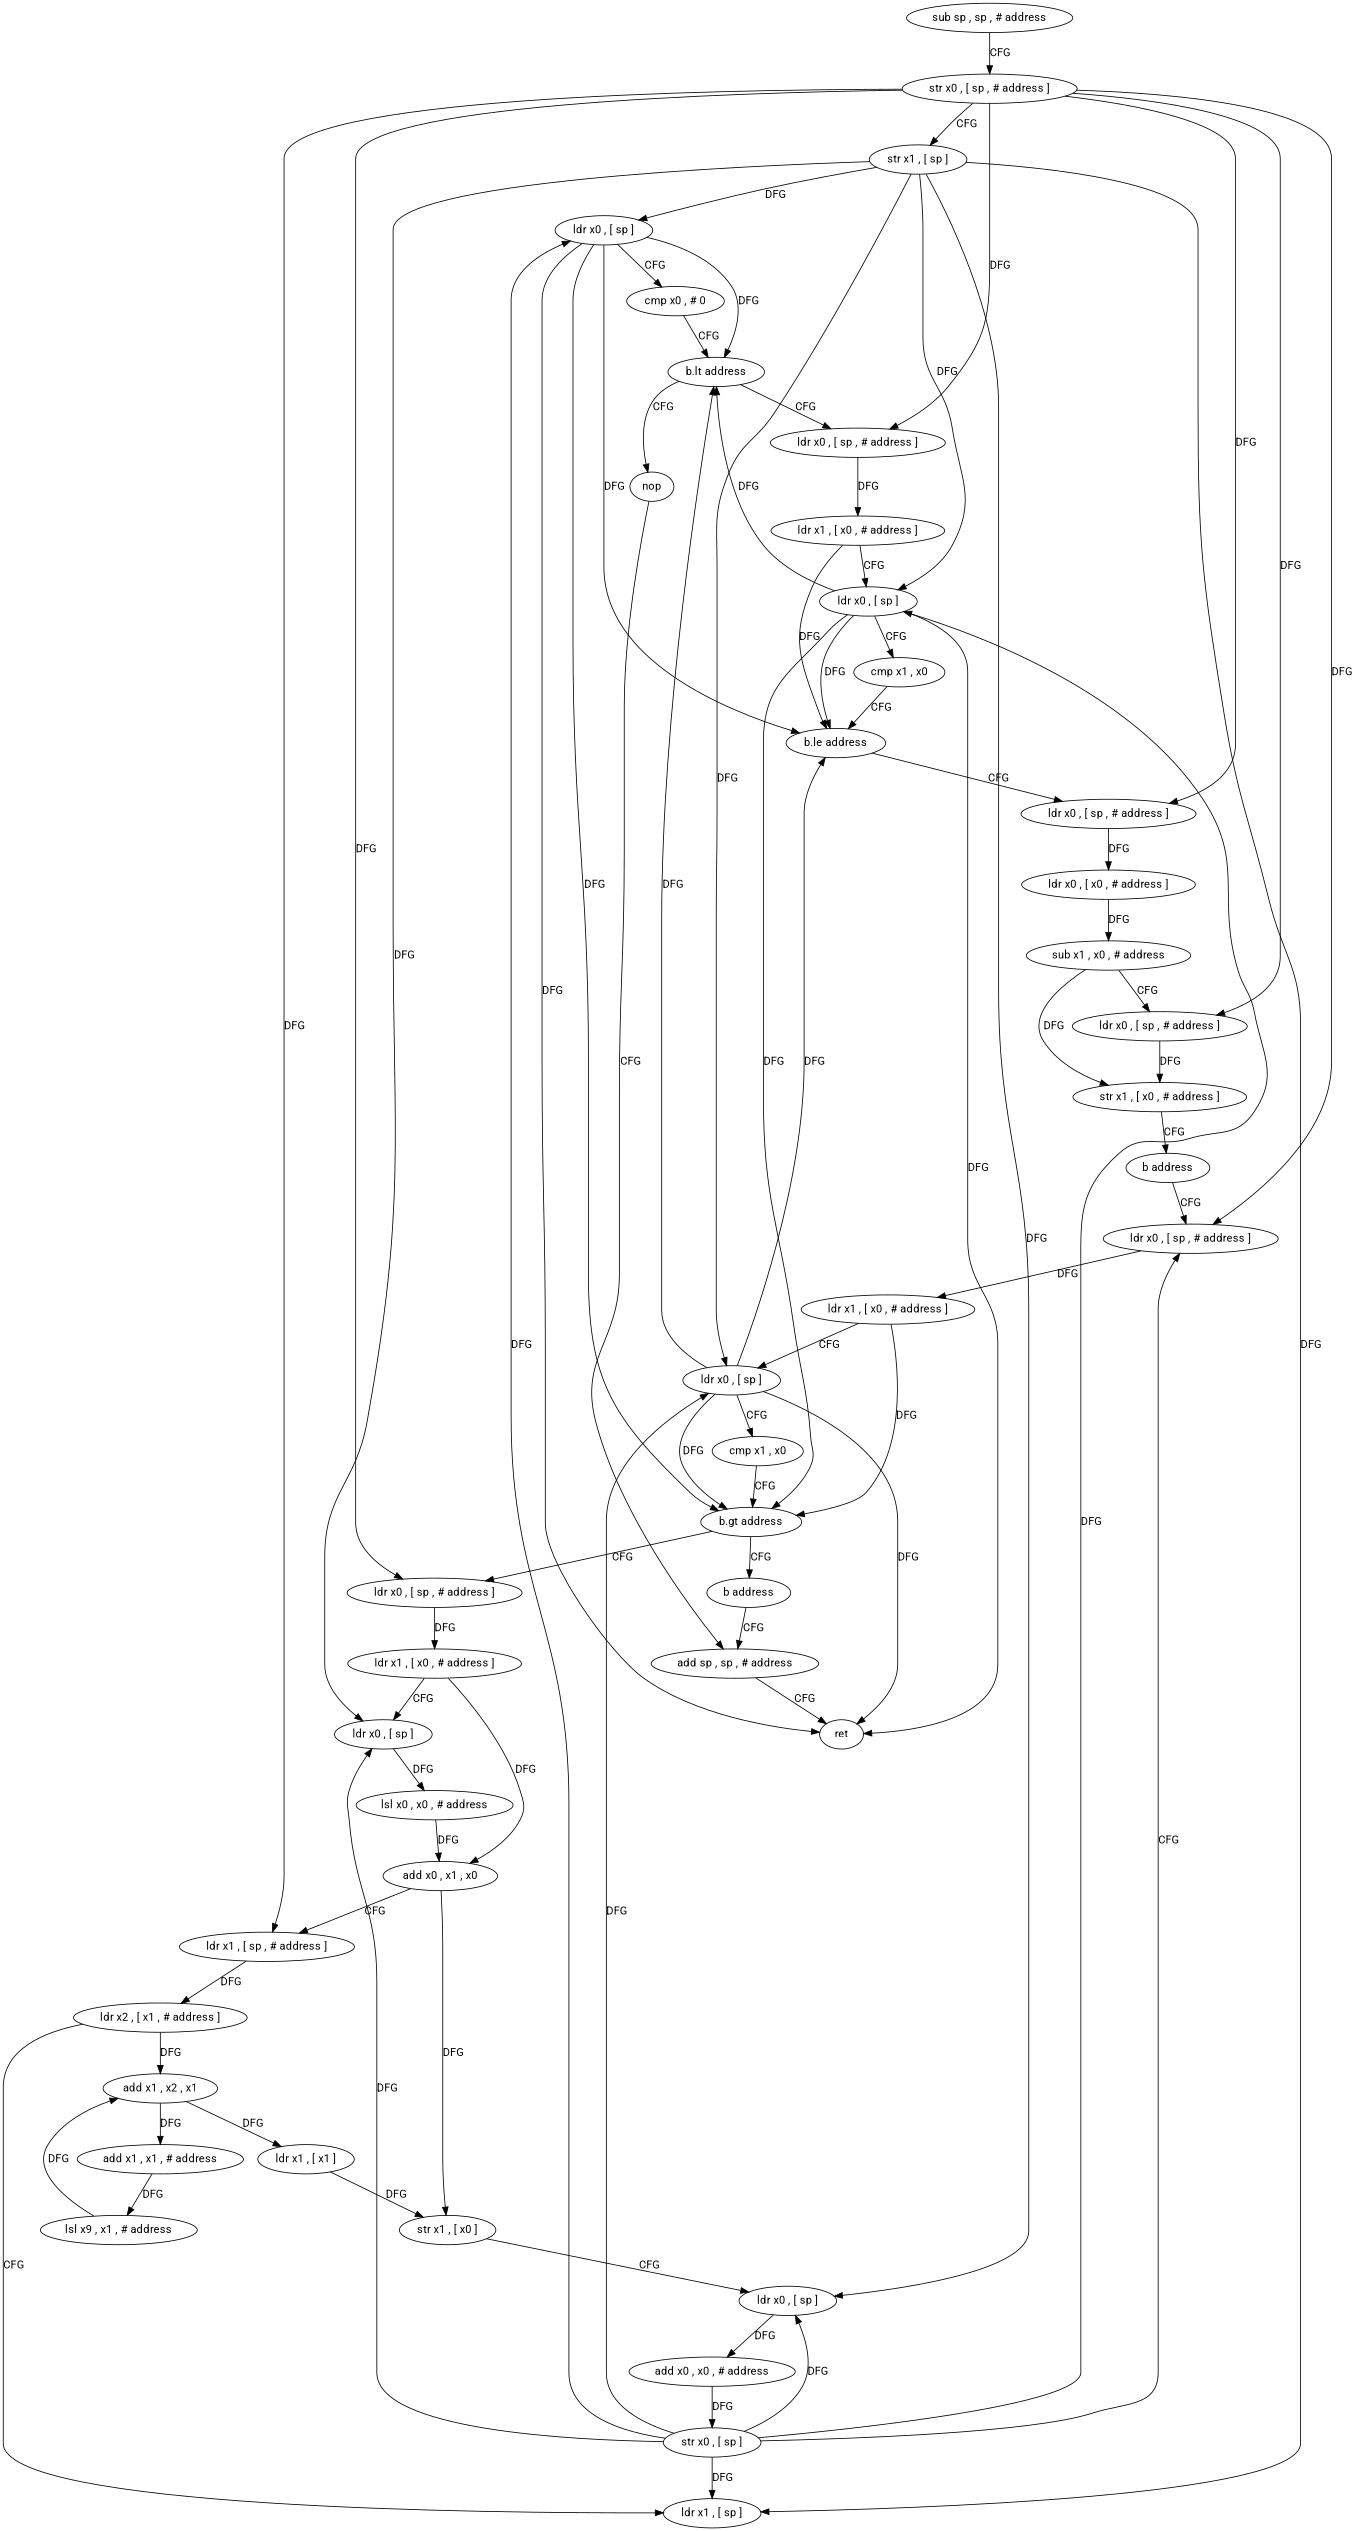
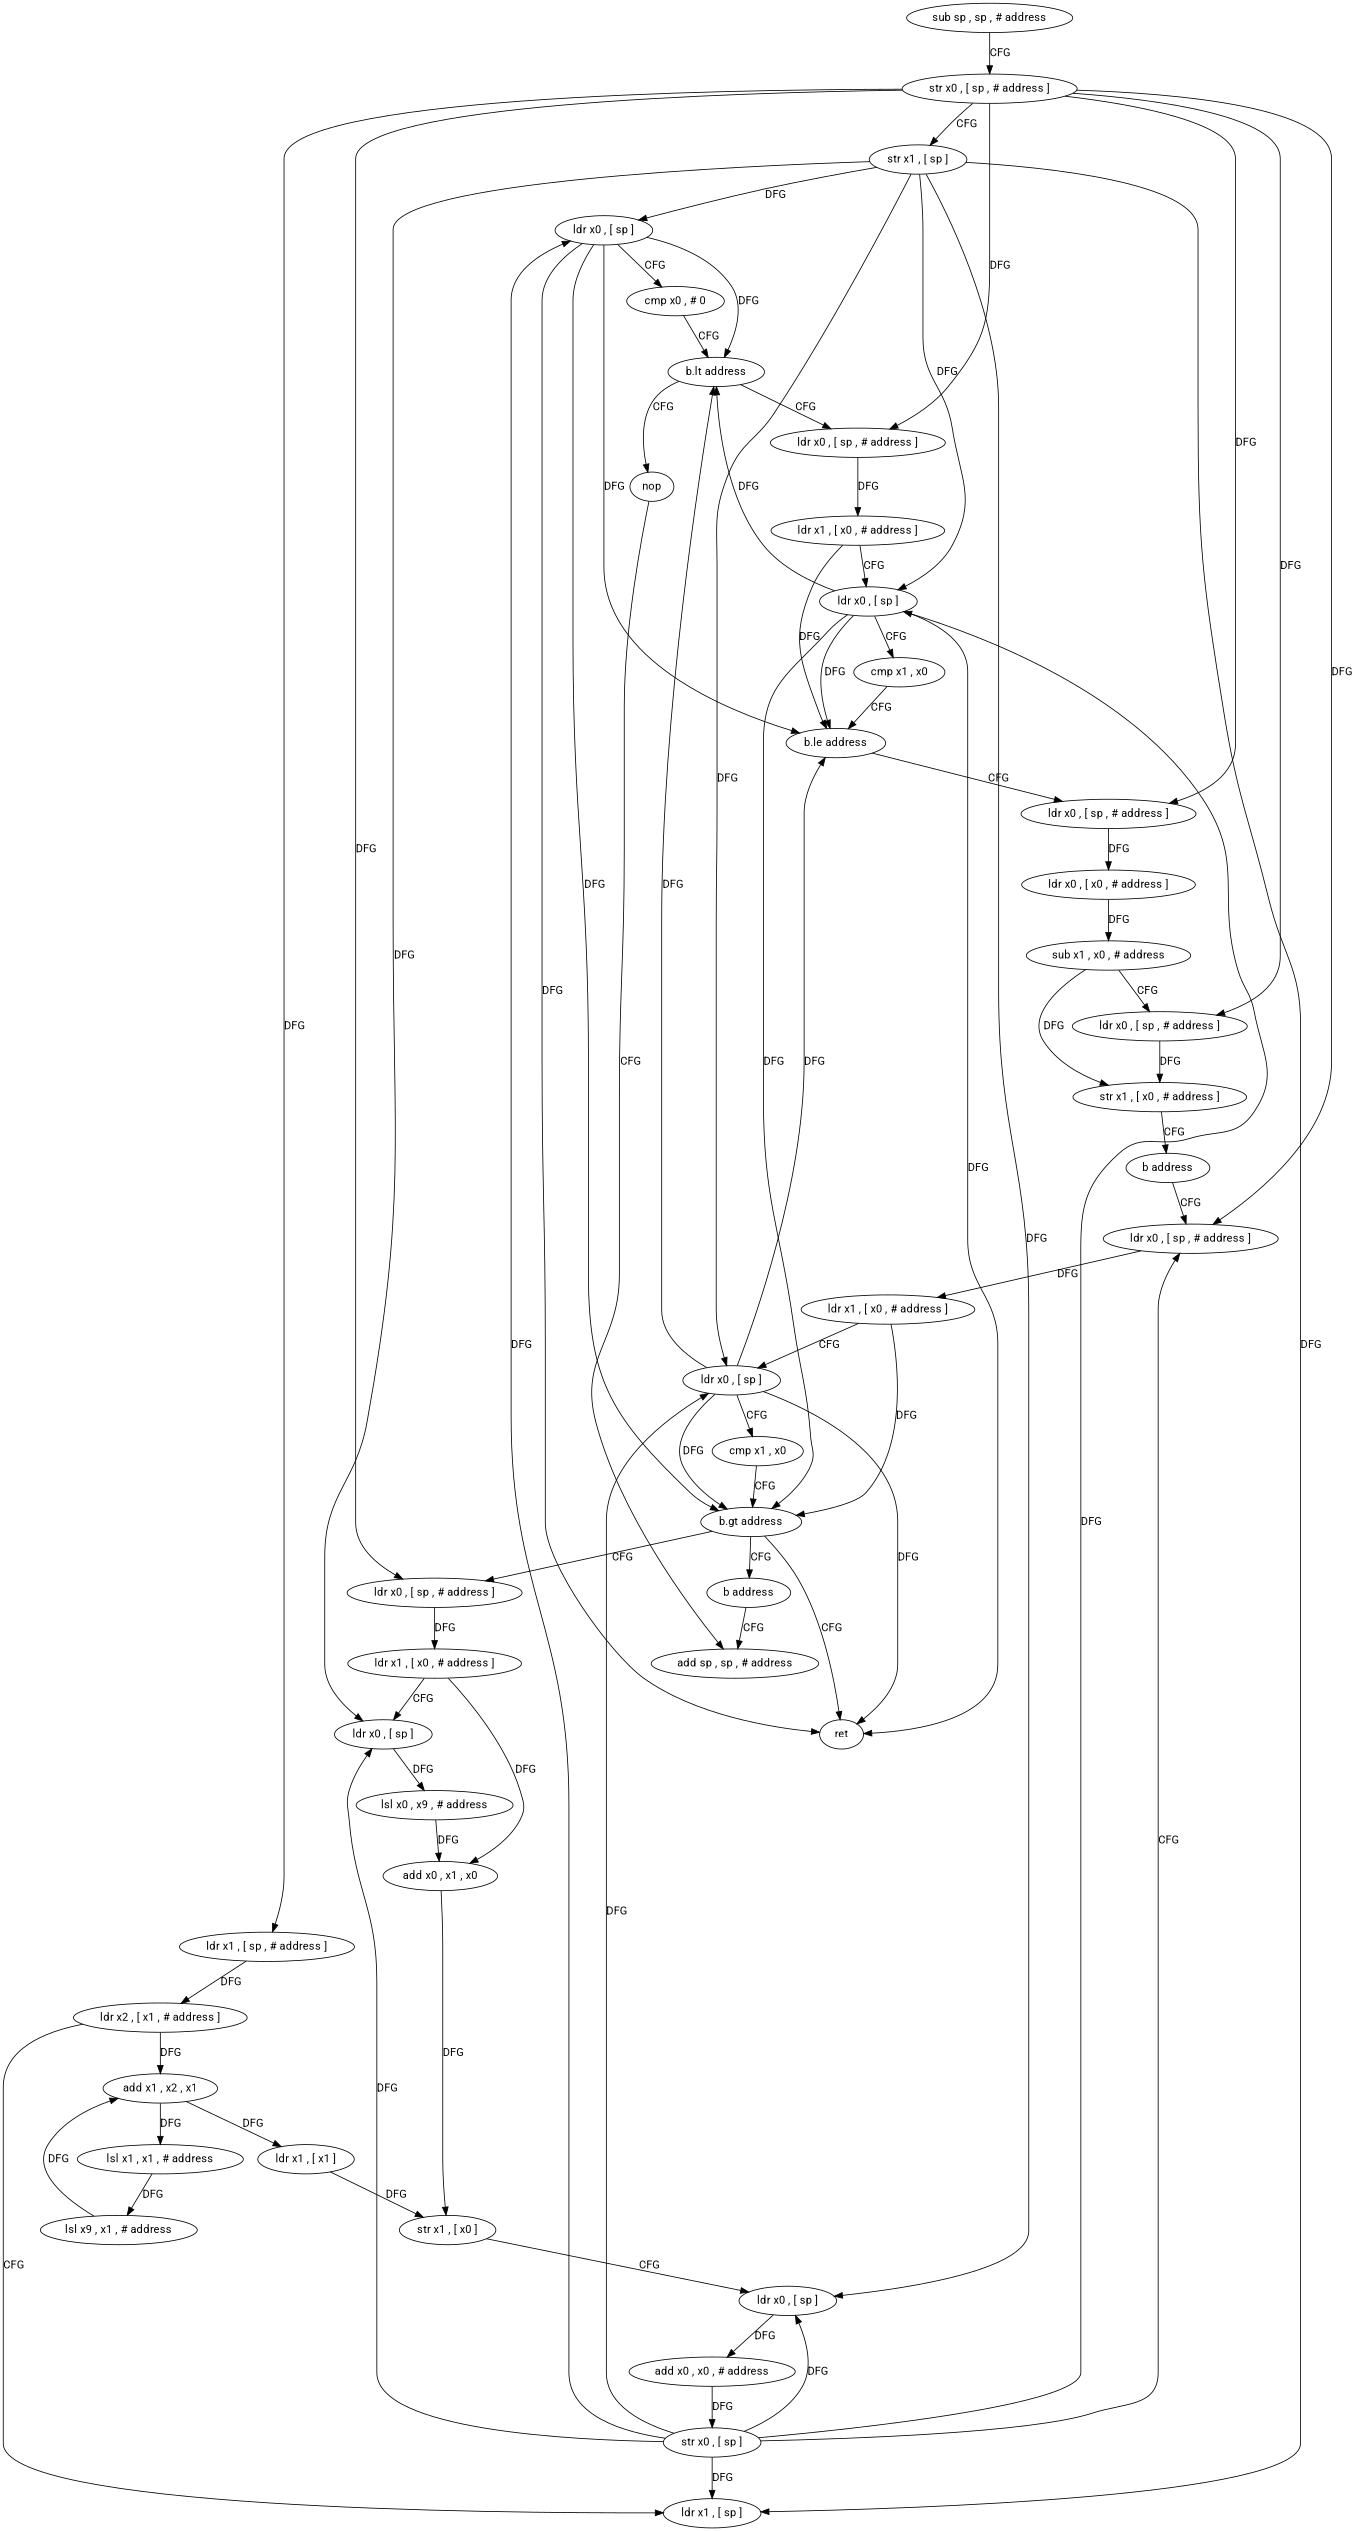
(788, 1699) -> (816, 1618)
(435, 1805) -> (435, 1805)
(359, 1909) -> none
(160, 2159) -> (160, 2159)
